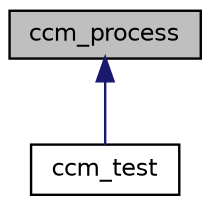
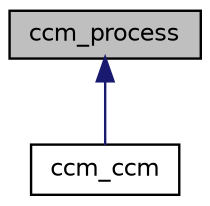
(105, 170) -> (105, 170)
